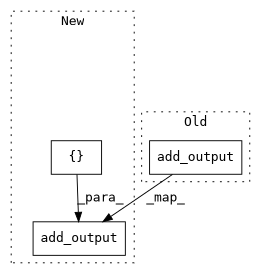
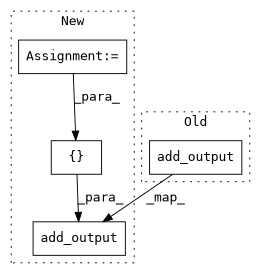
none -> (73, 57)
